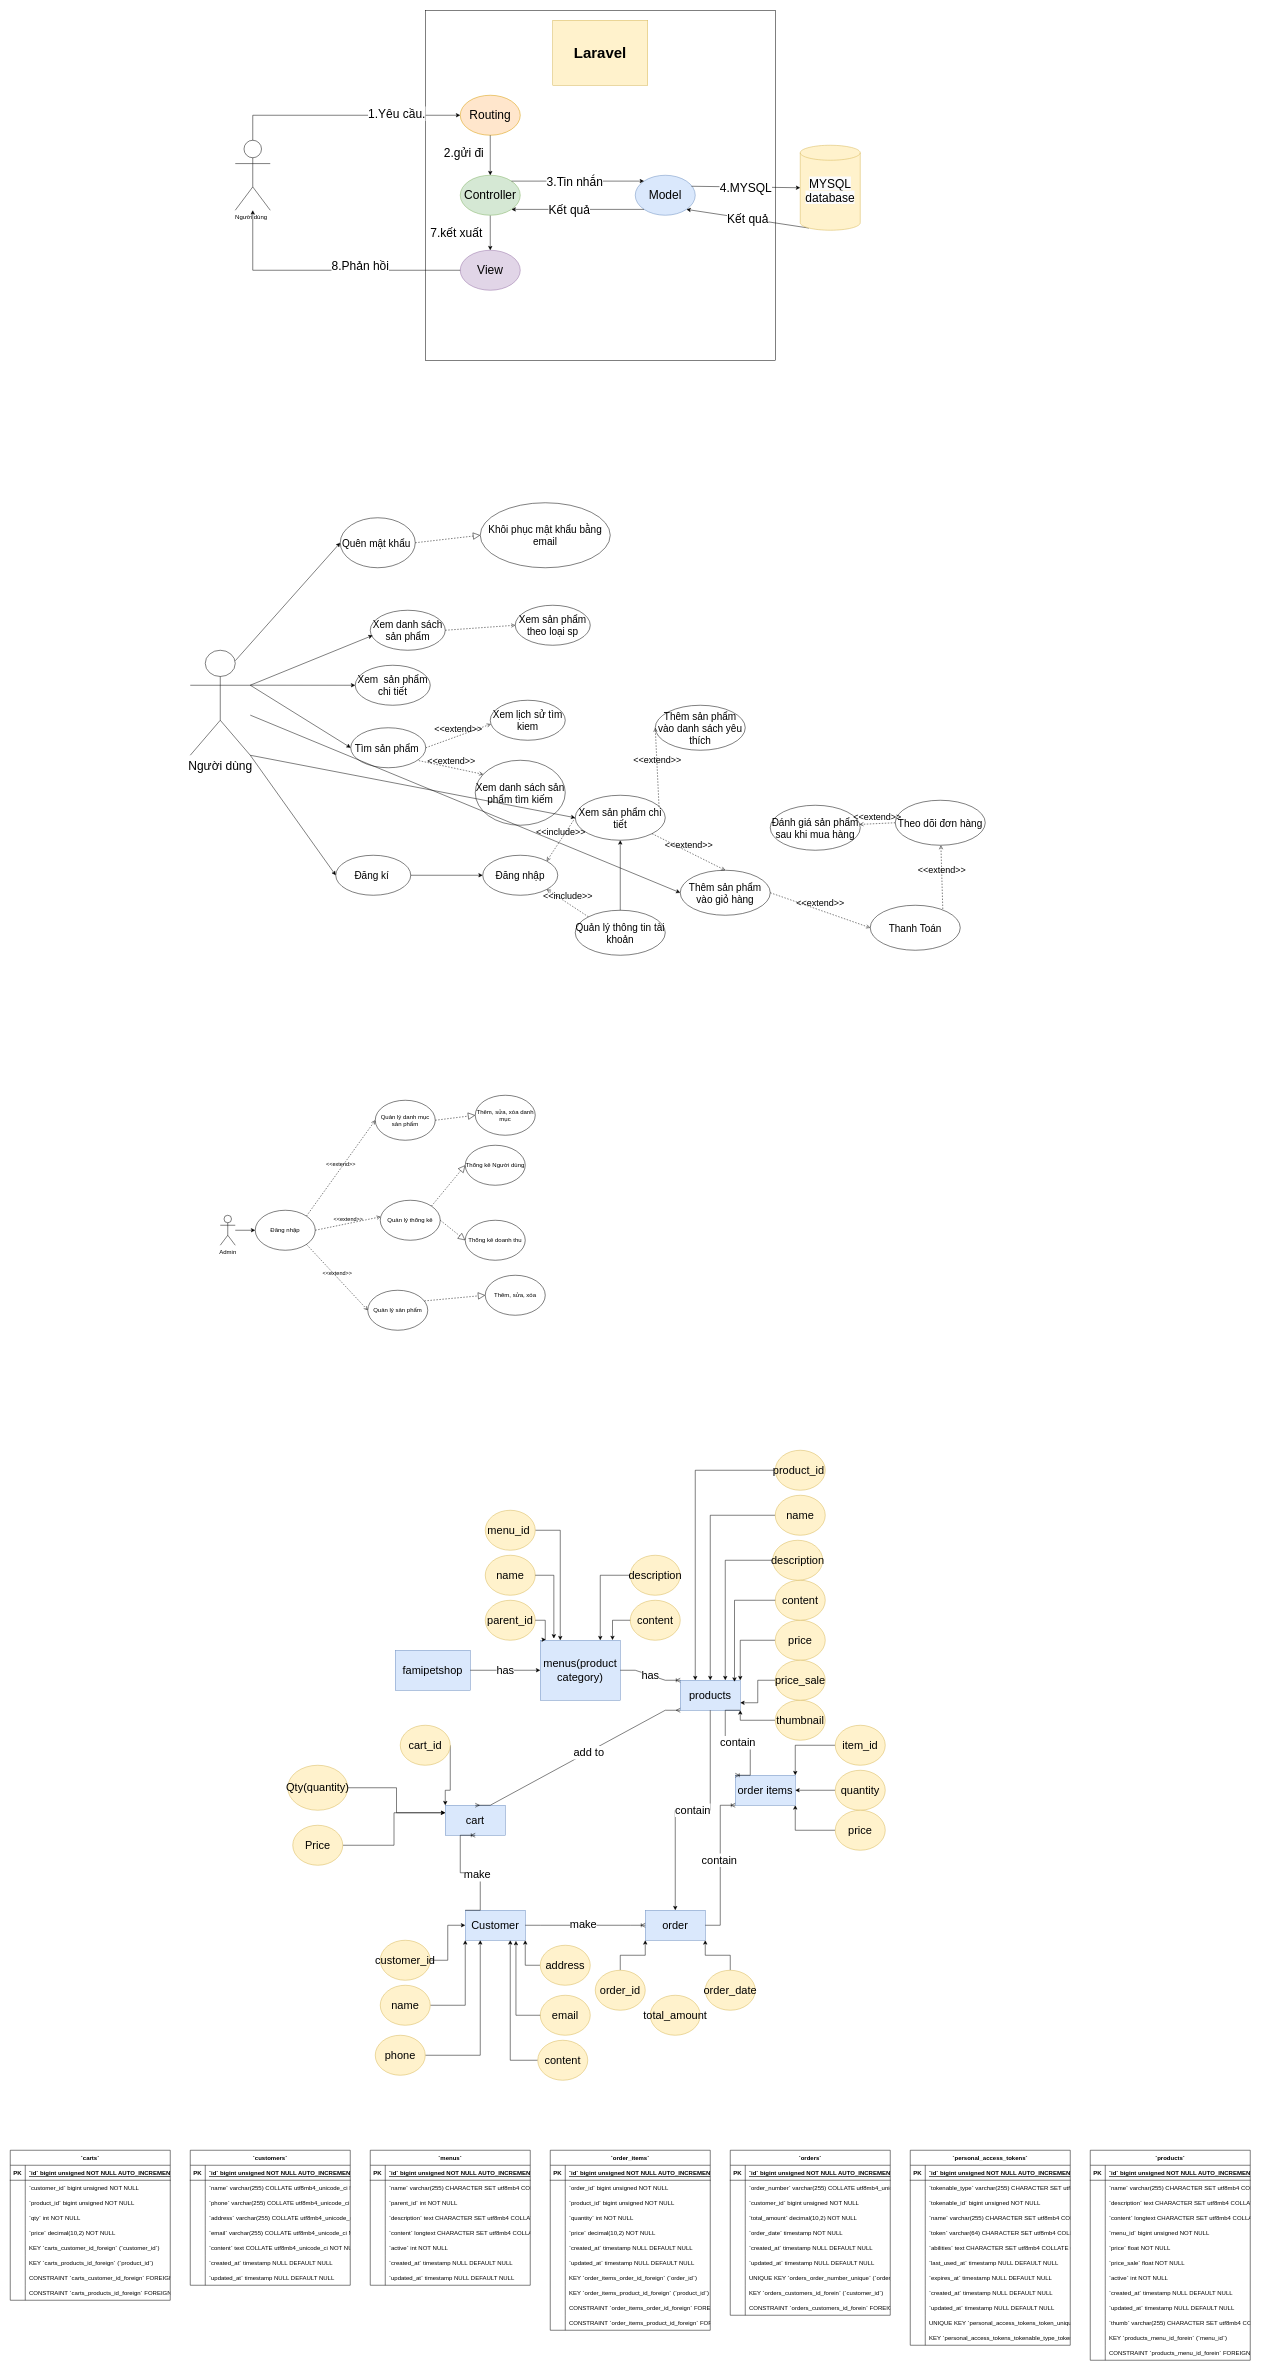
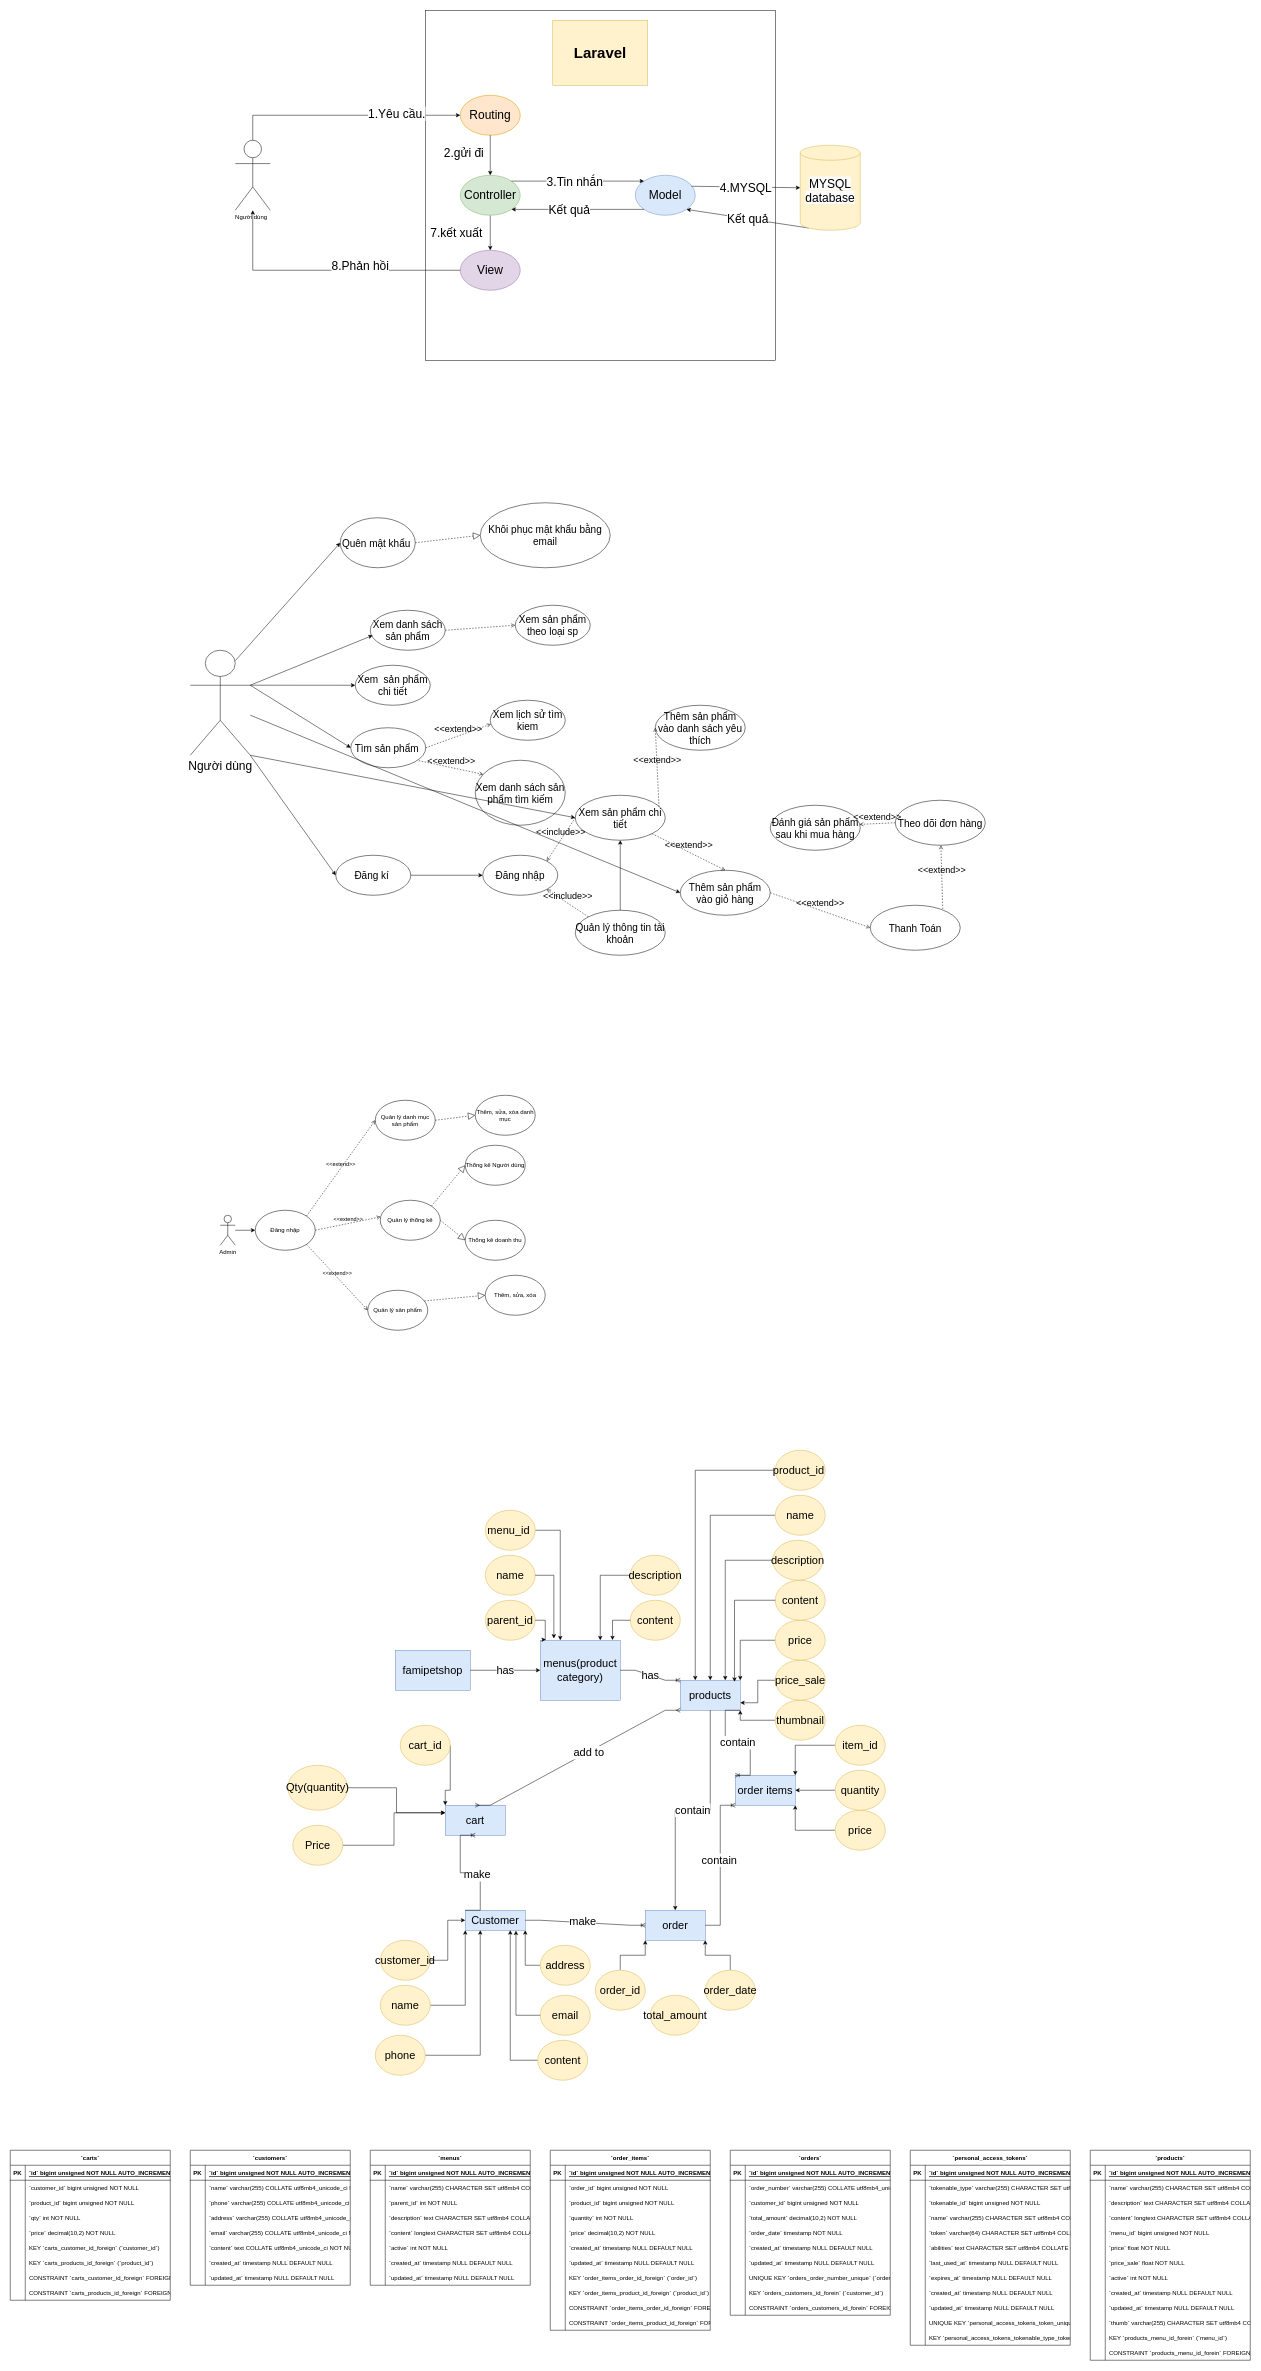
(495, 1925) -> (495, 1920)
